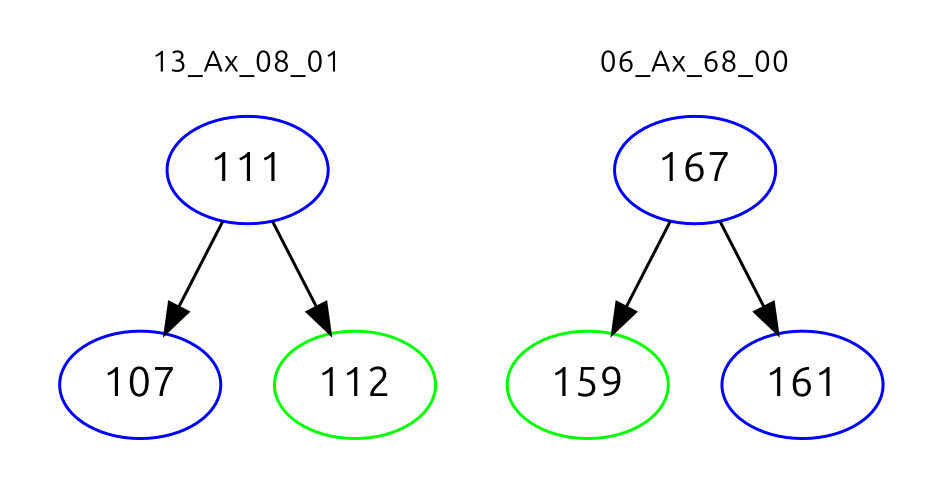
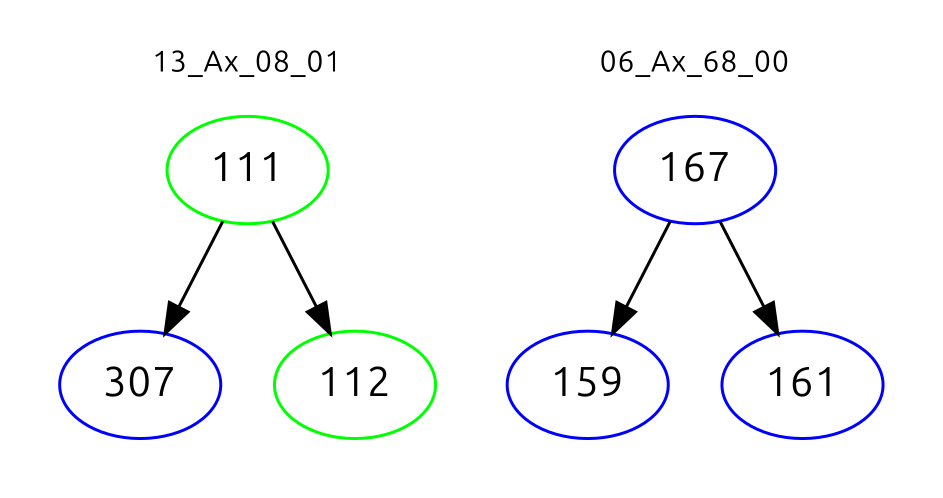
(248, 170) -> (248, 170)
(140, 385) -> (140, 385)
(588, 385) -> (588, 385)
